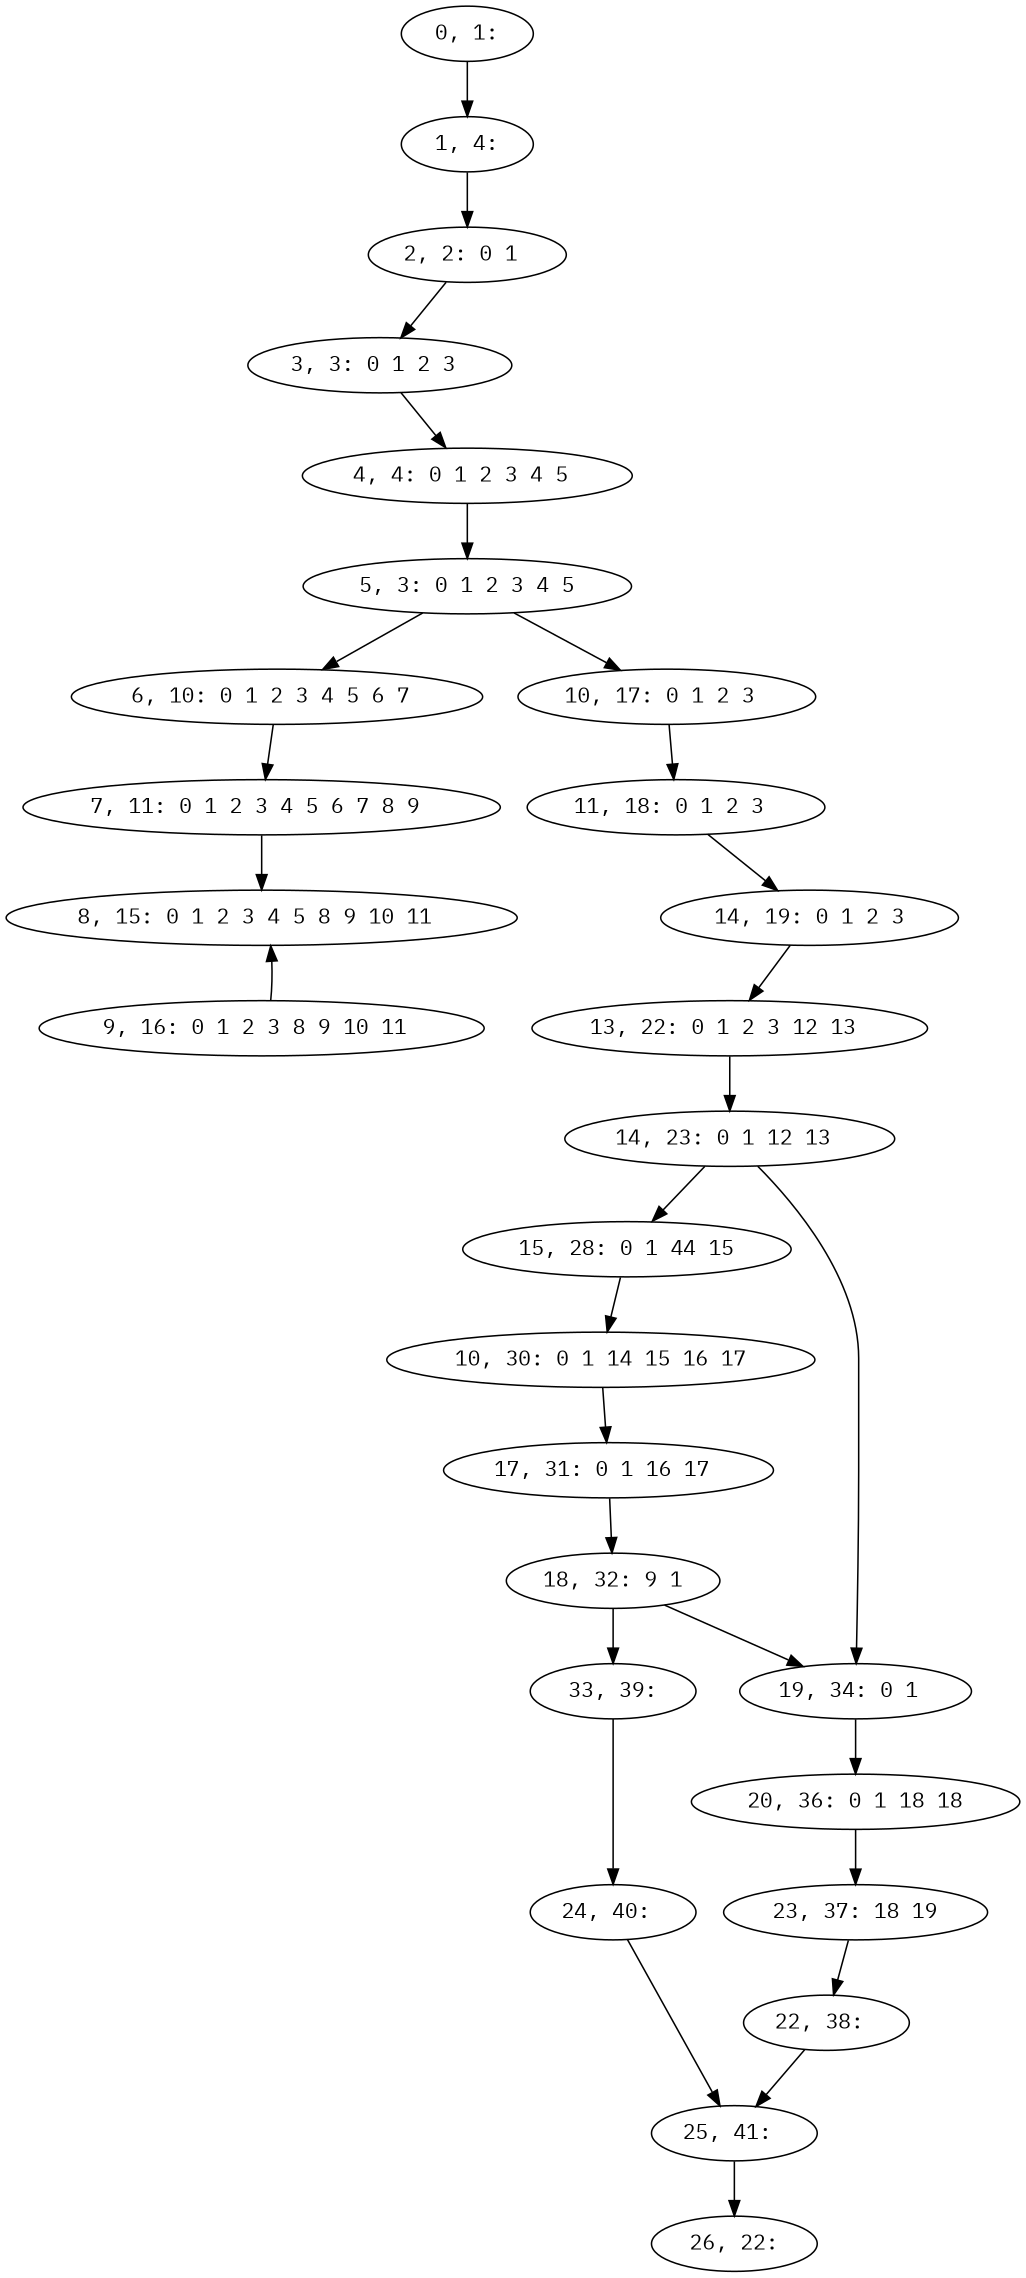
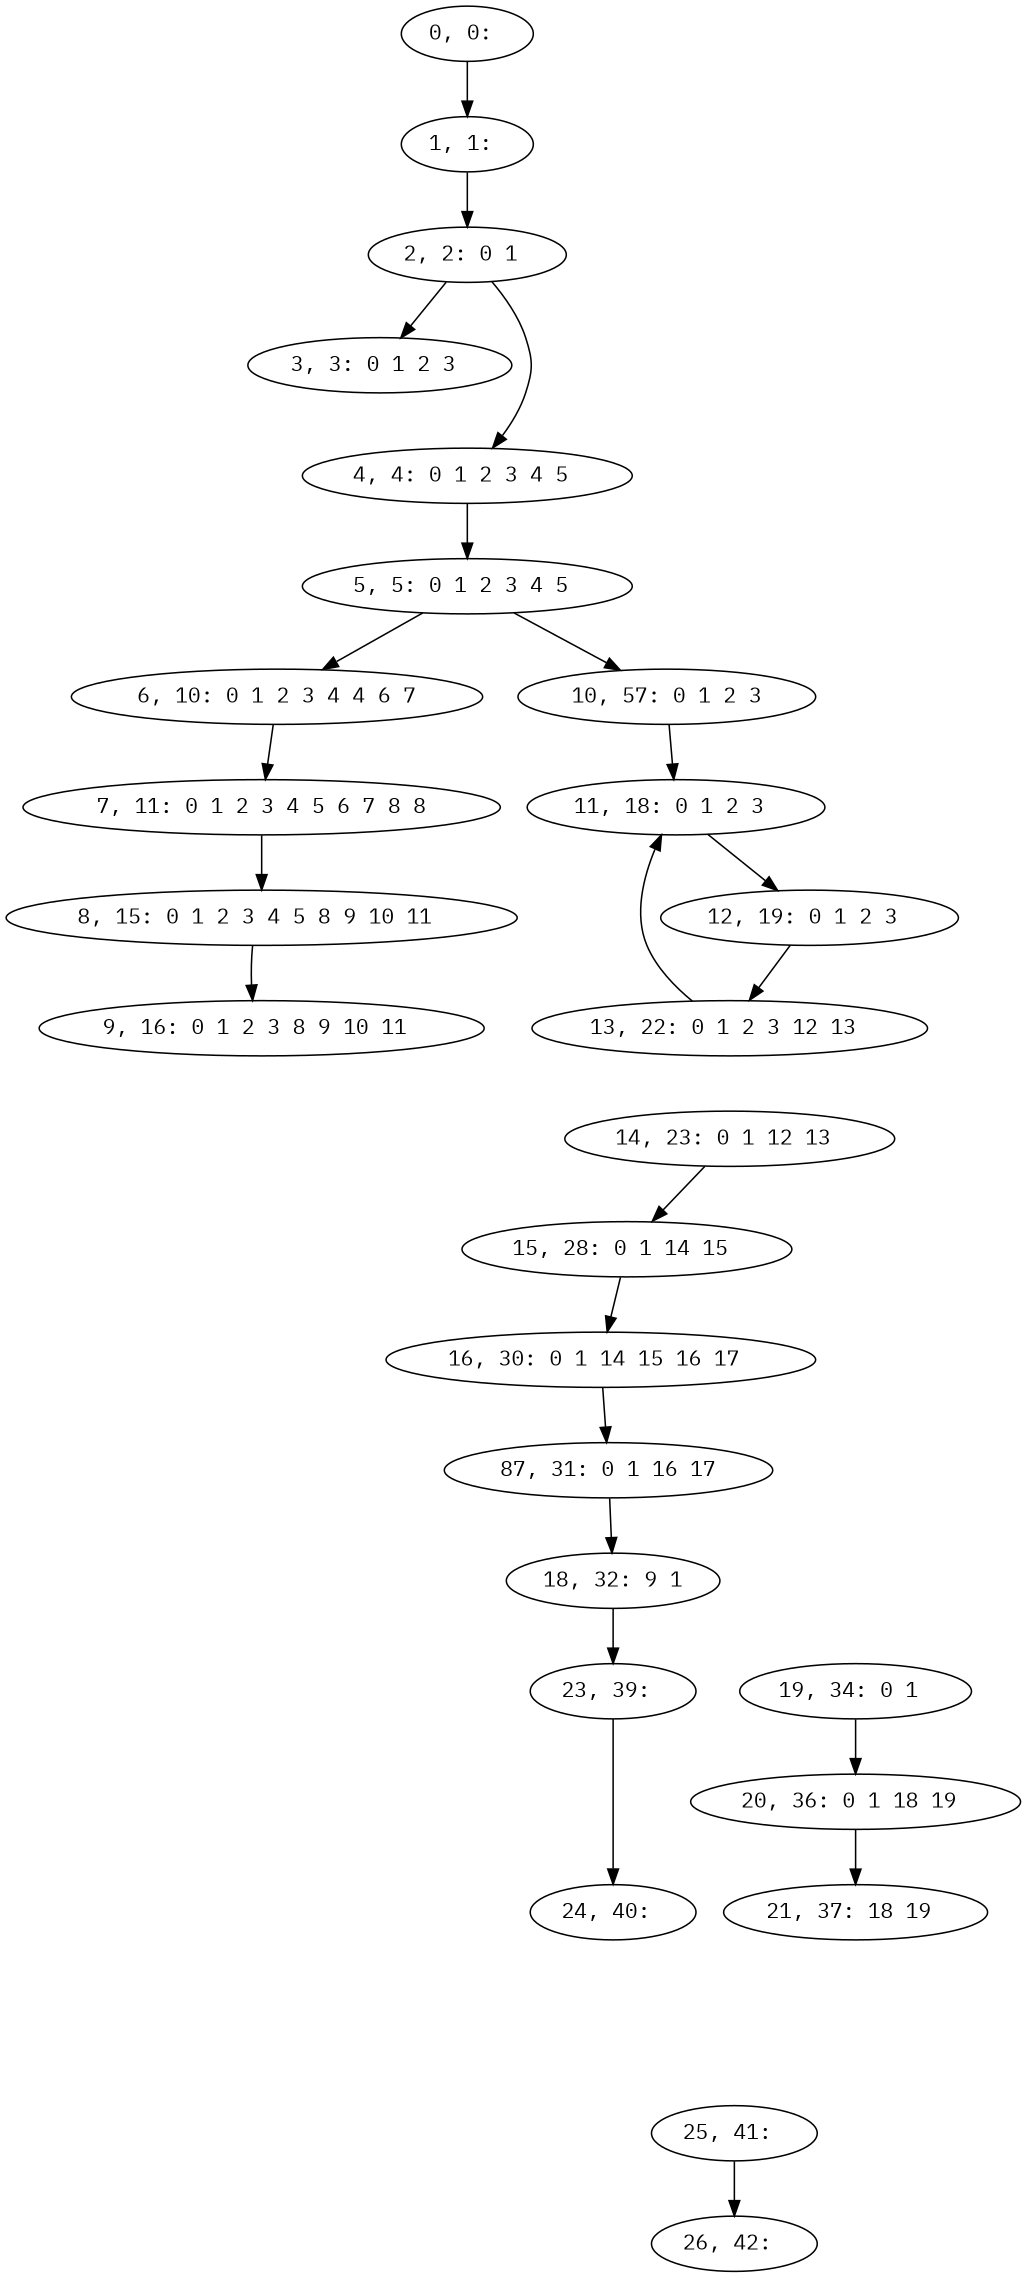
(467, 34) -> (467, 34)
(467, 144) -> (467, 144)
(418, 414) -> (531, 357)
(467, 586) -> (467, 586)
(277, 697) -> (277, 697)
(667, 697) -> (667, 697)
(262, 807) -> (262, 807)
(810, 918) -> (810, 918)
(272, 981) -> (251, 965)
(730, 1076) -> (643, 933)
(627, 1249) -> (627, 1249)
(601, 1360) -> (601, 1360)
(859, 1392) -> none
(609, 1470) -> (609, 1470)
(727, 1633) -> none
(613, 1691) -> (613, 1691)
(856, 1802) -> (856, 1802)
(856, 1912) -> (856, 1912)
(670, 2016) -> none
(826, 2023) -> none
(734, 2244) -> (734, 2244)
